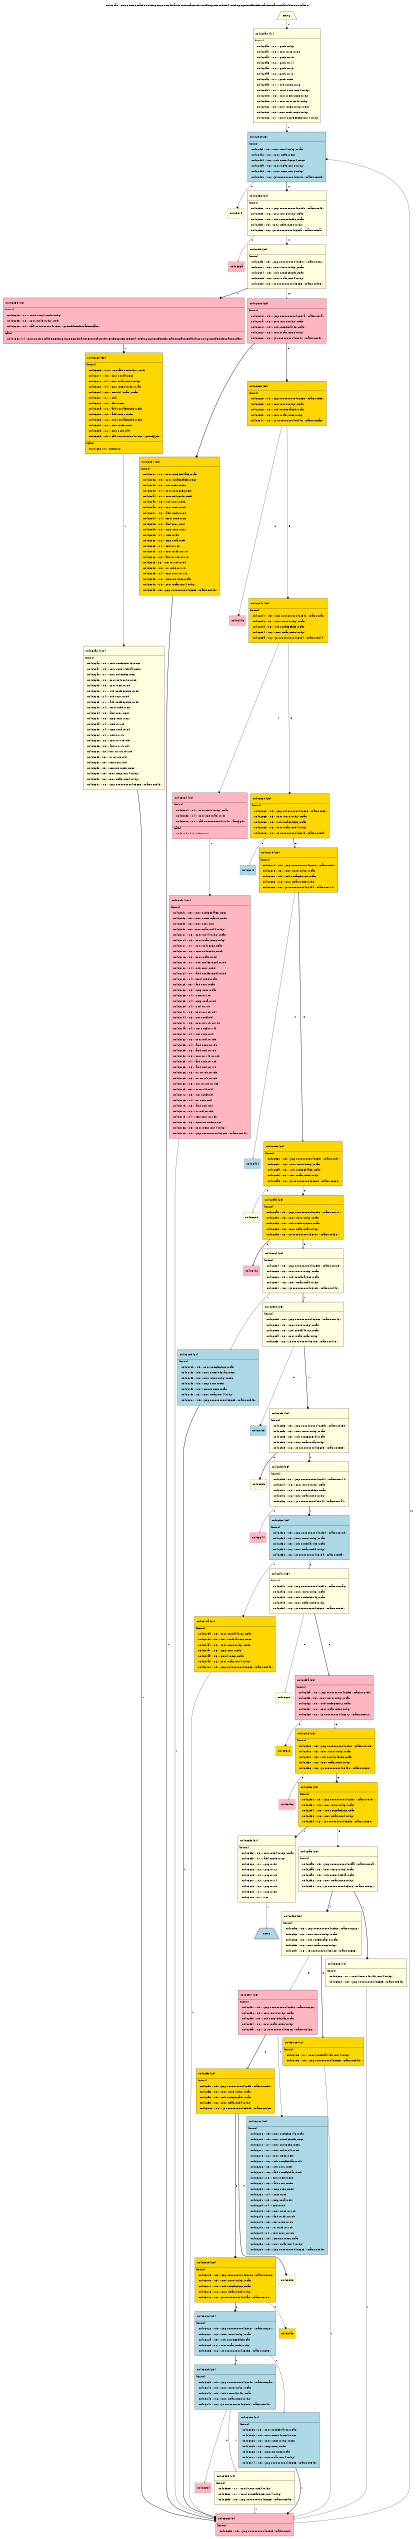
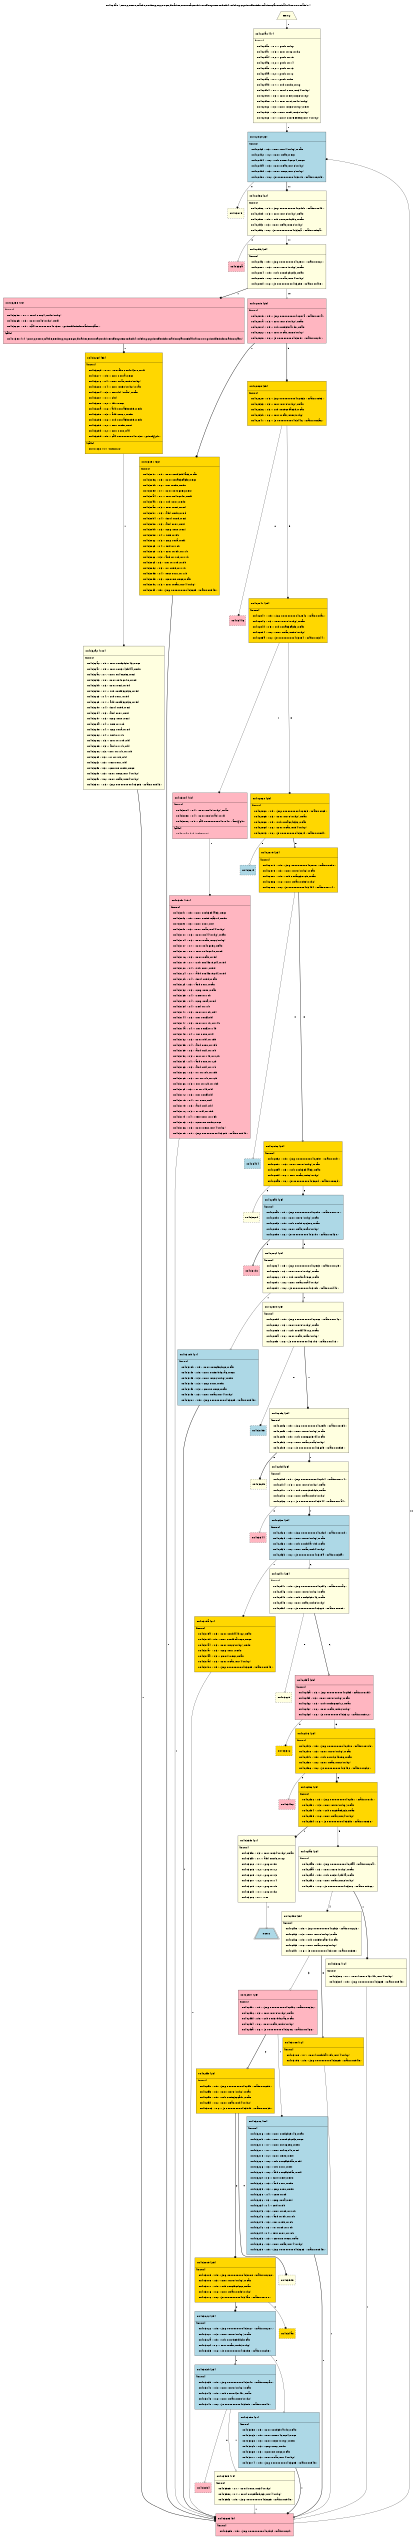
(303, 1217) -> (303, 1217)
(330, 1900) -> (330, 1900)
none -> (322, 2392)
